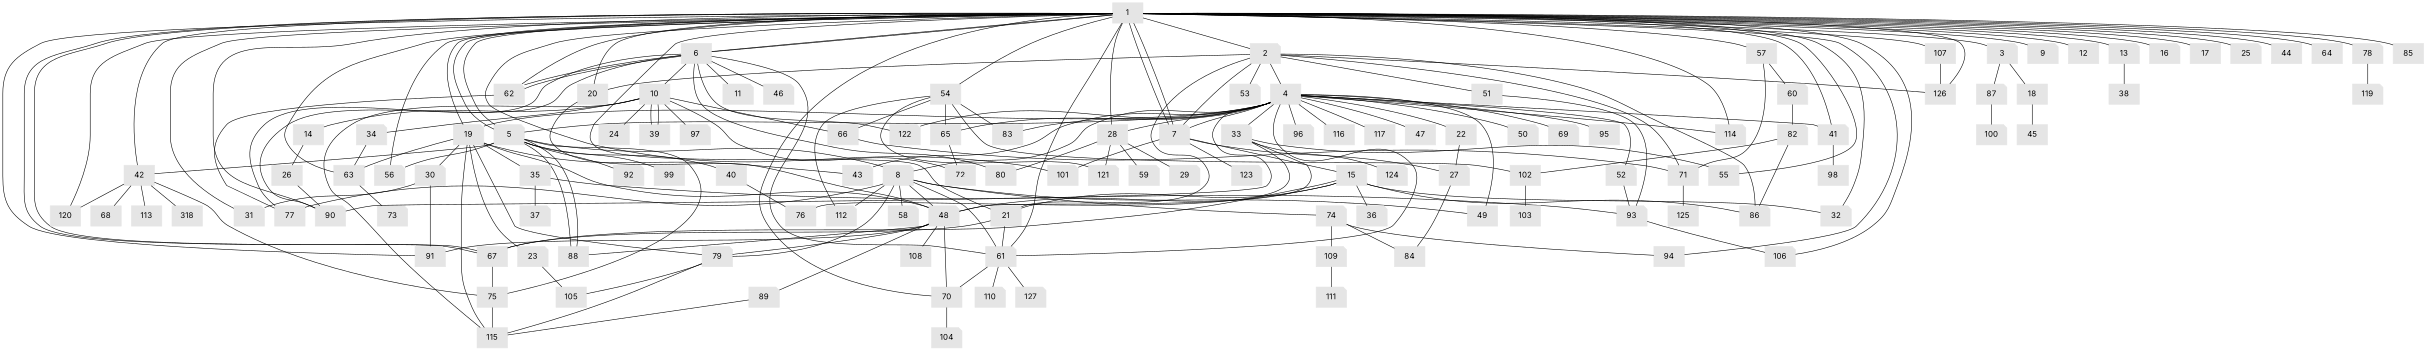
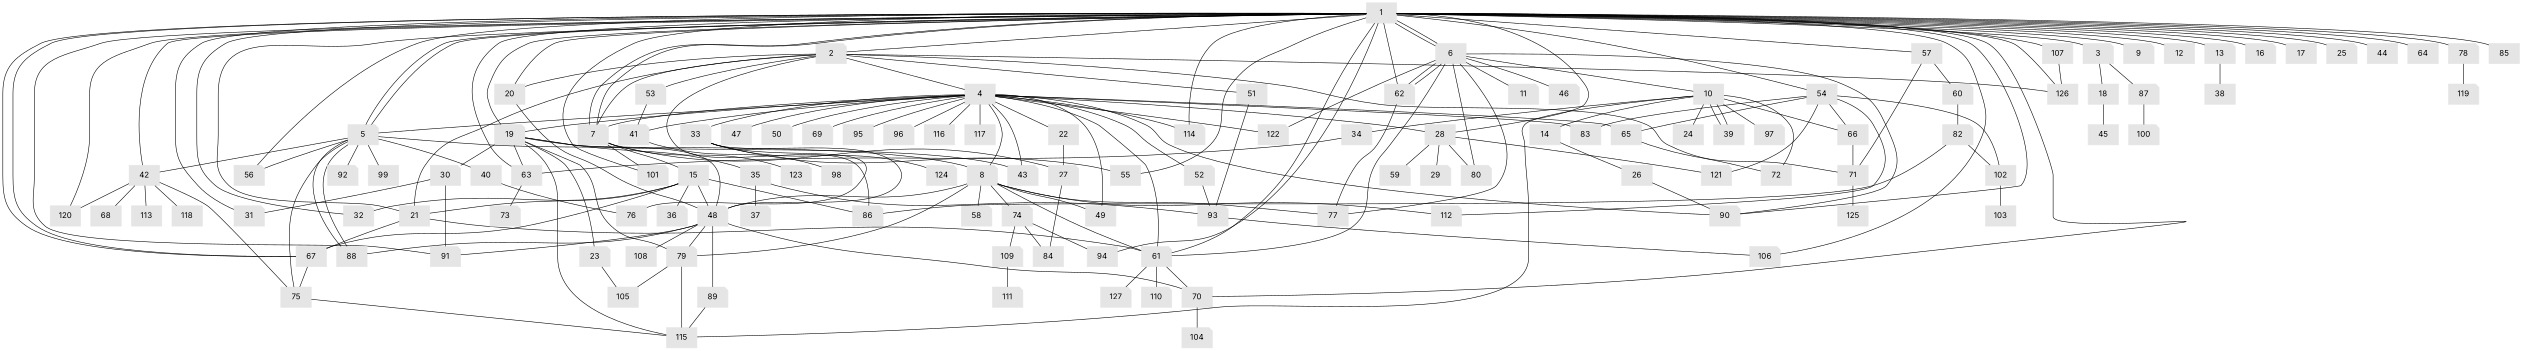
(1512, 18) -> (644, 111)
(187, 216) -> (187, 216)
